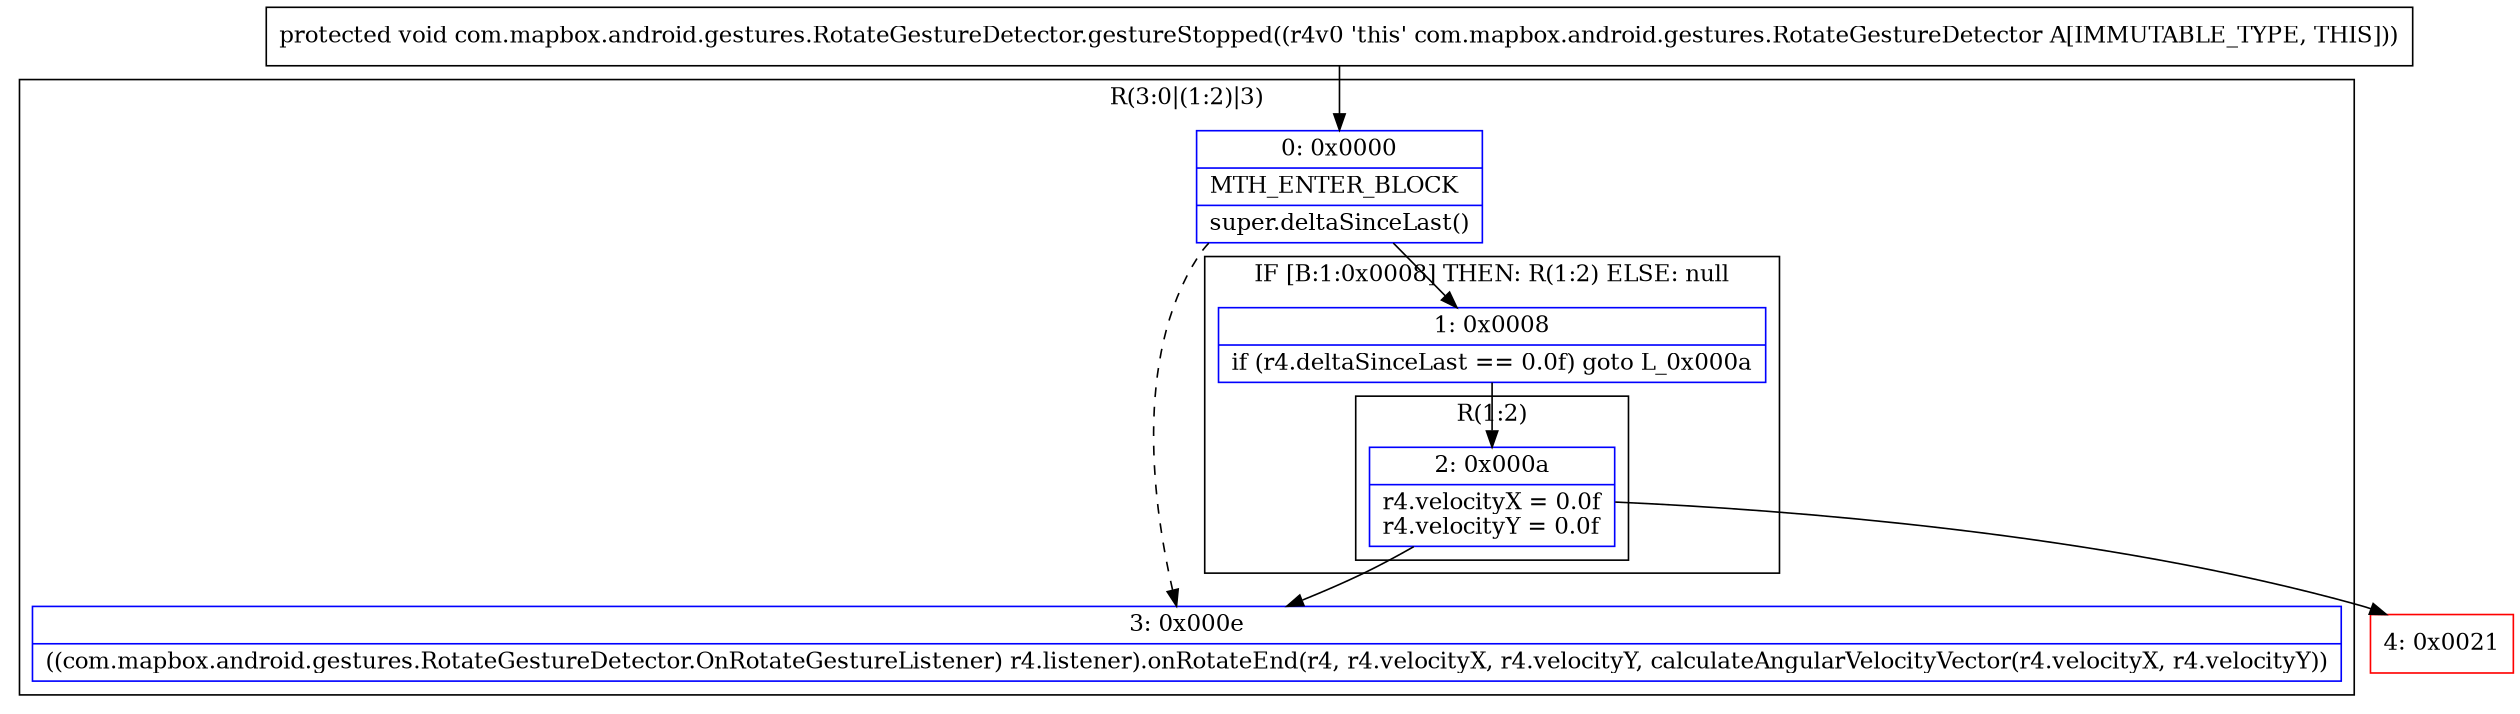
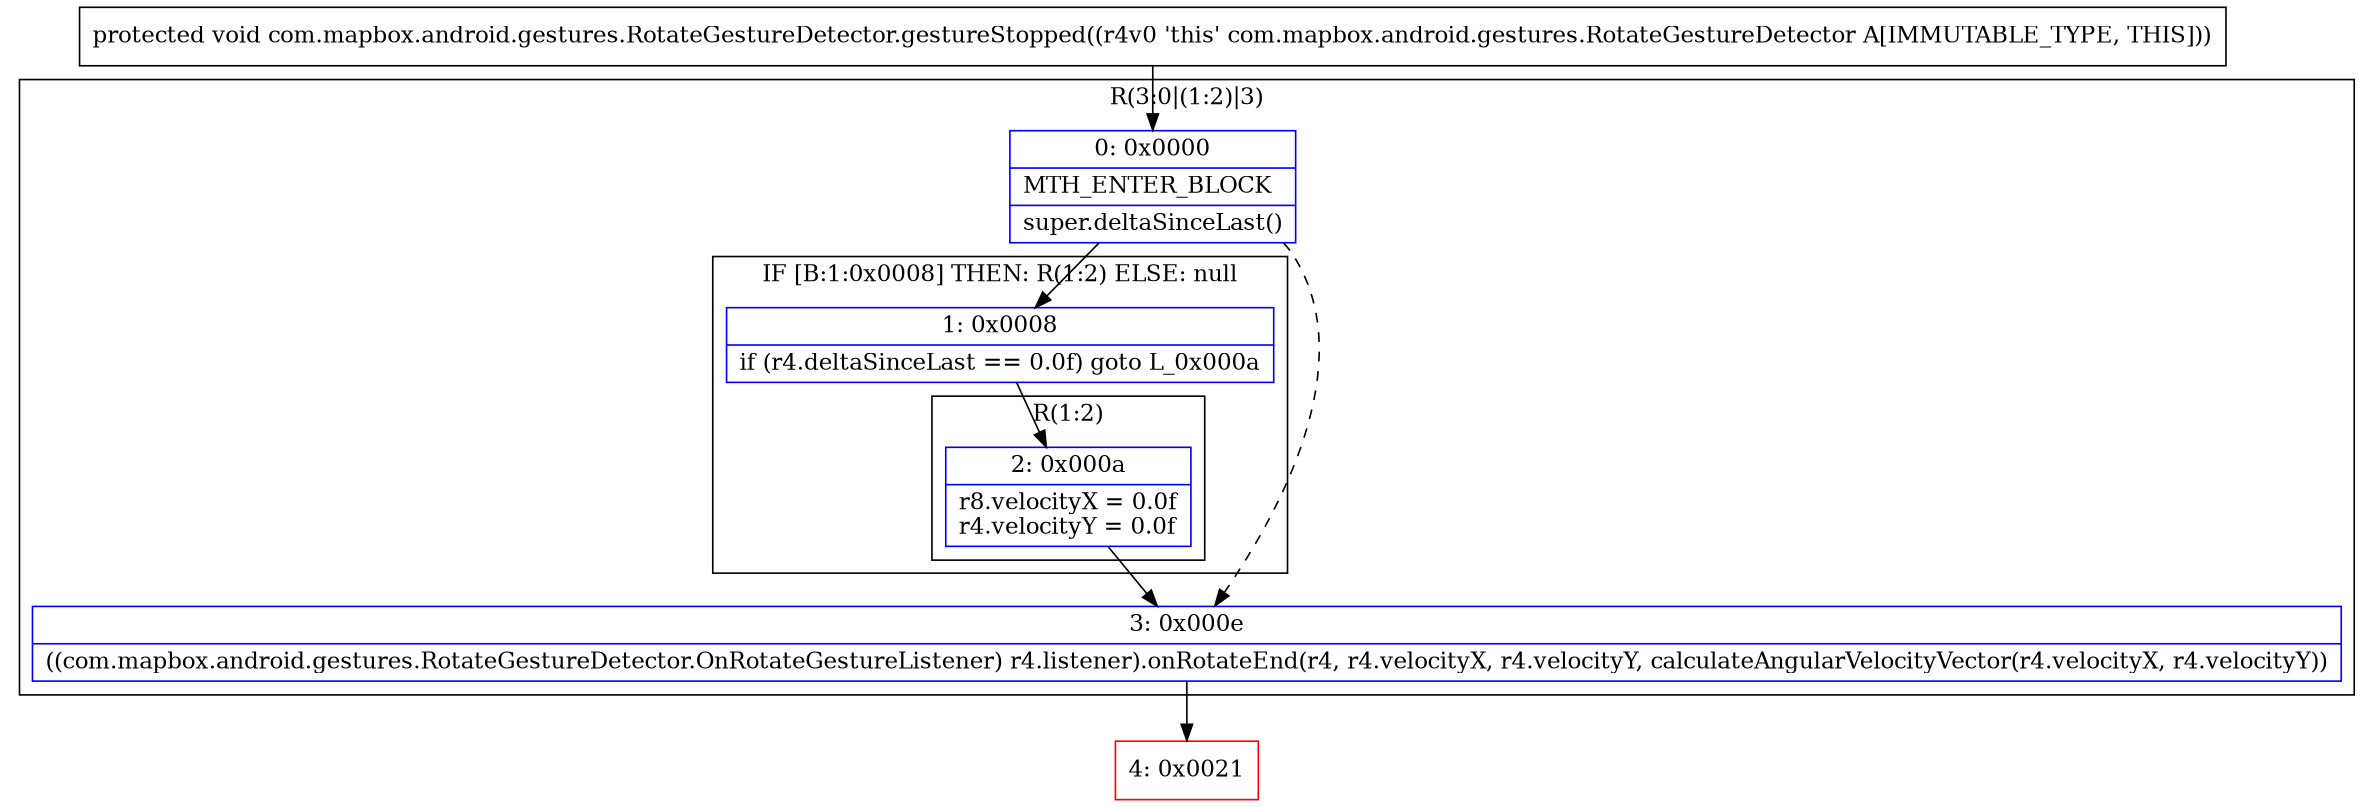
(1492, 503) -> (1068, 503)
(1996, 535) -> (1187, 705)
